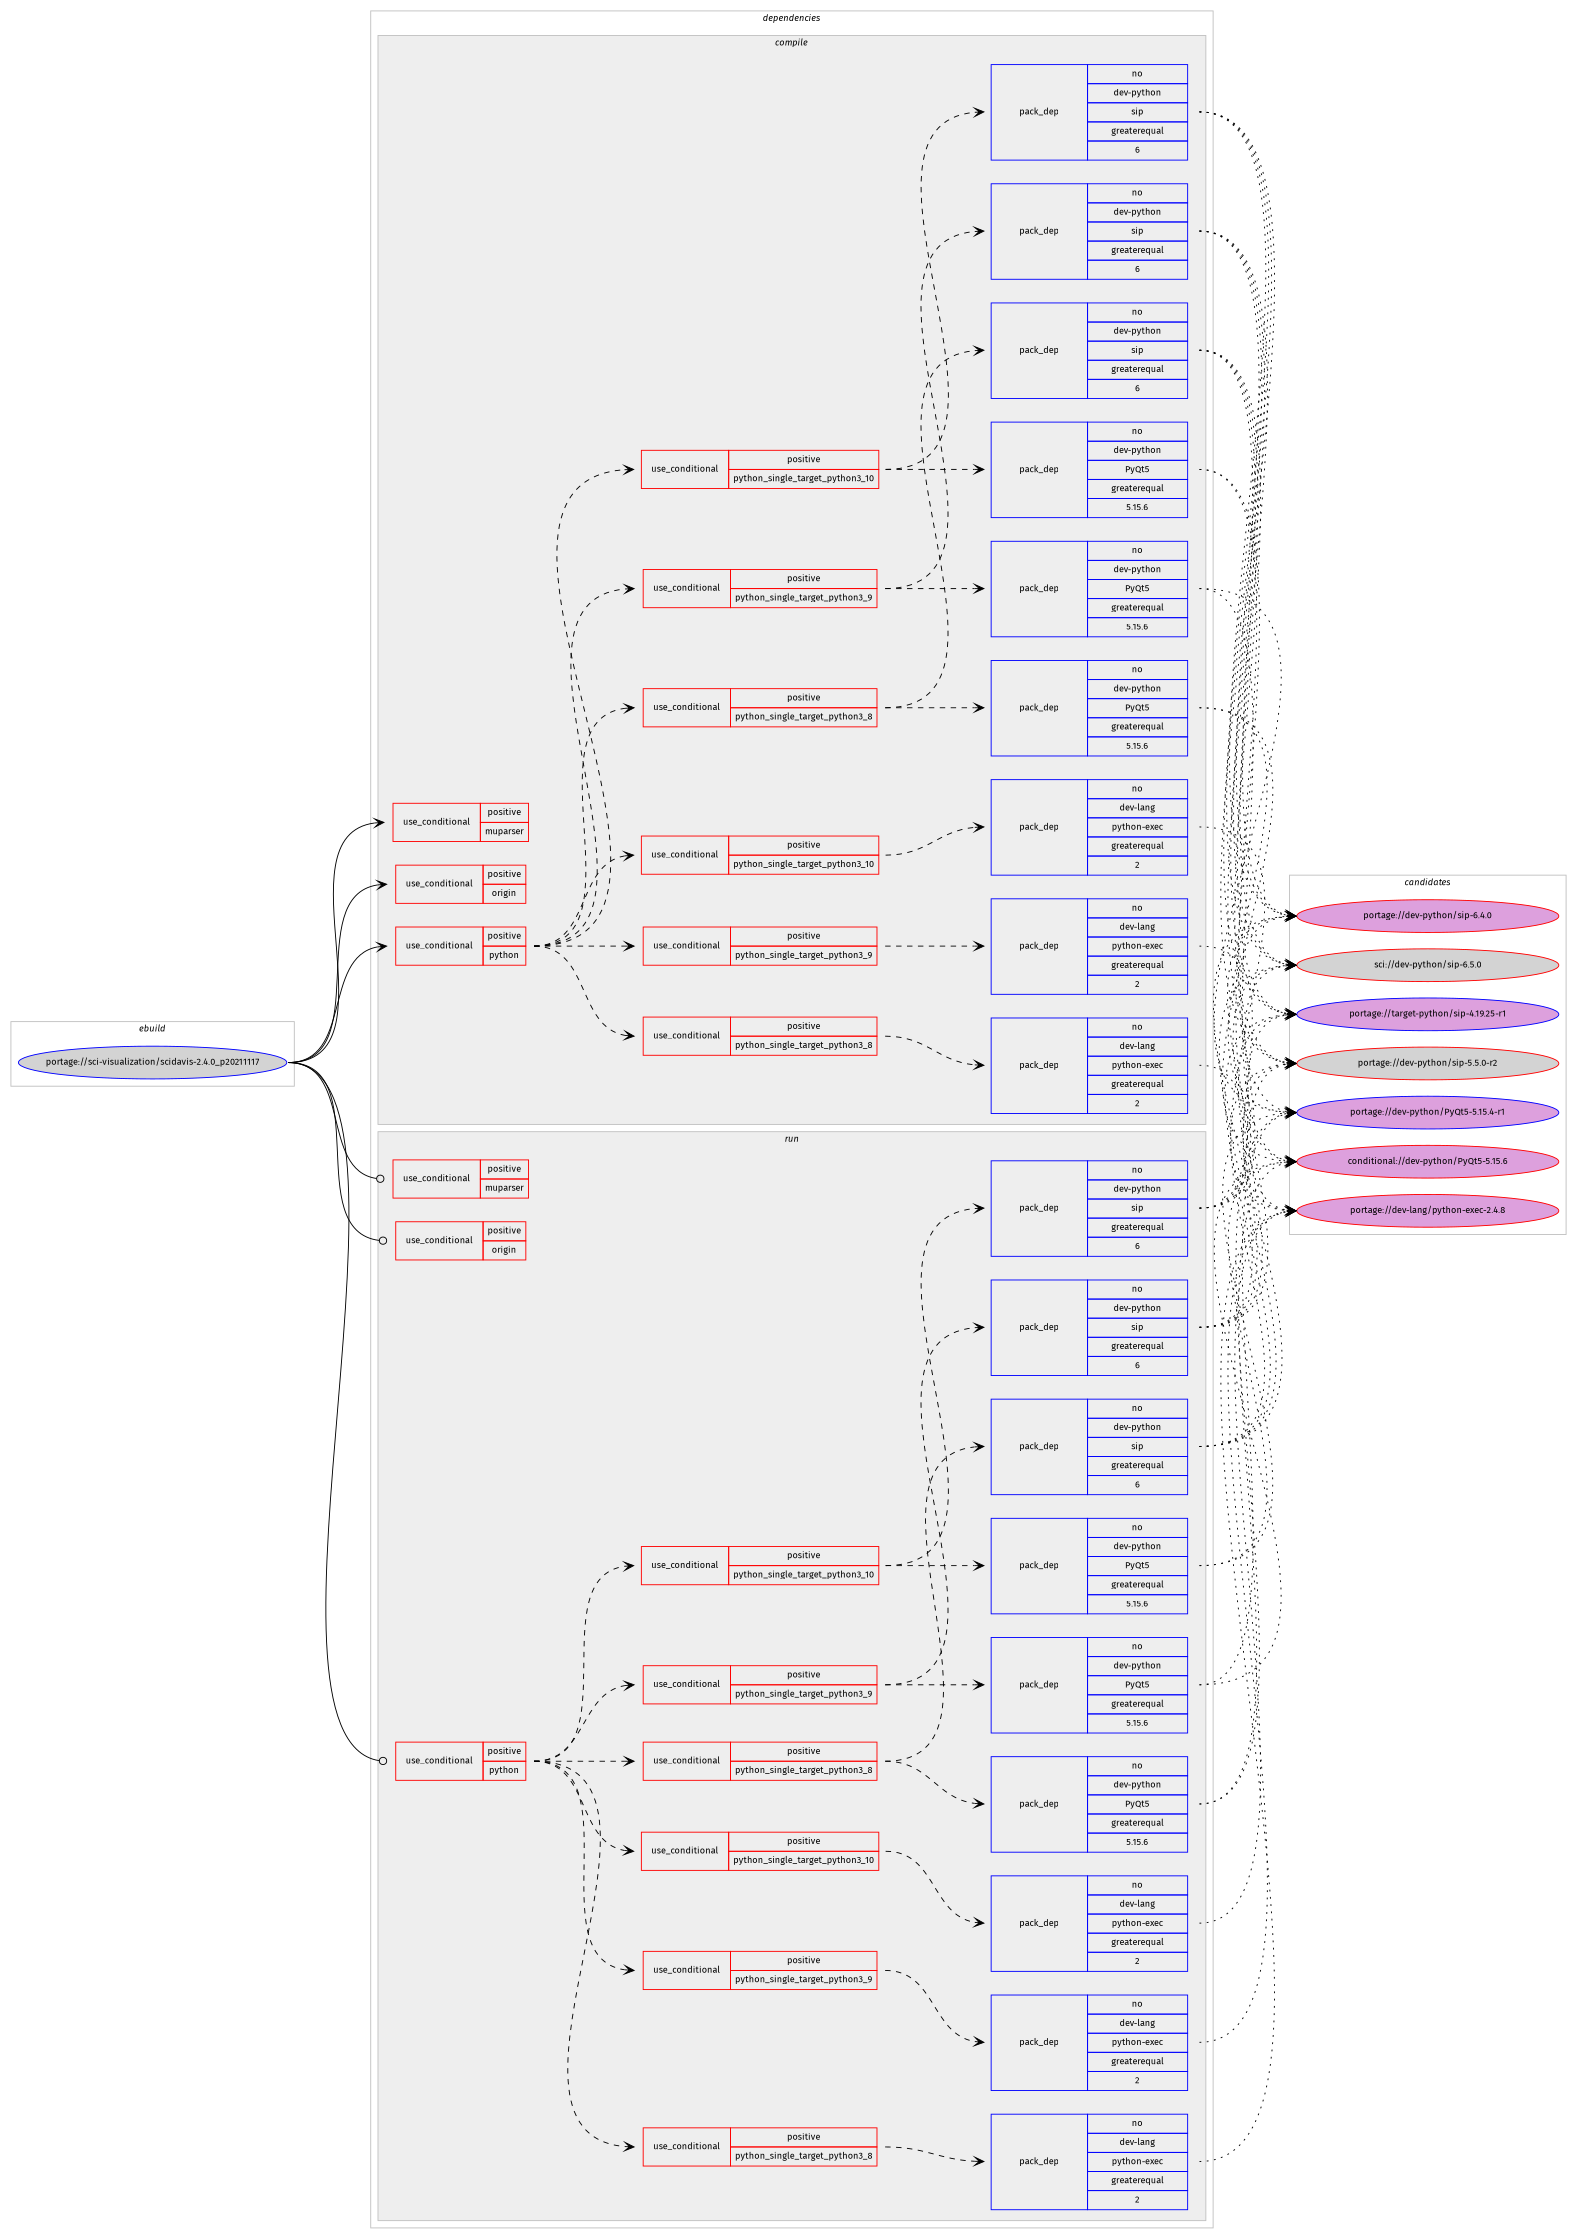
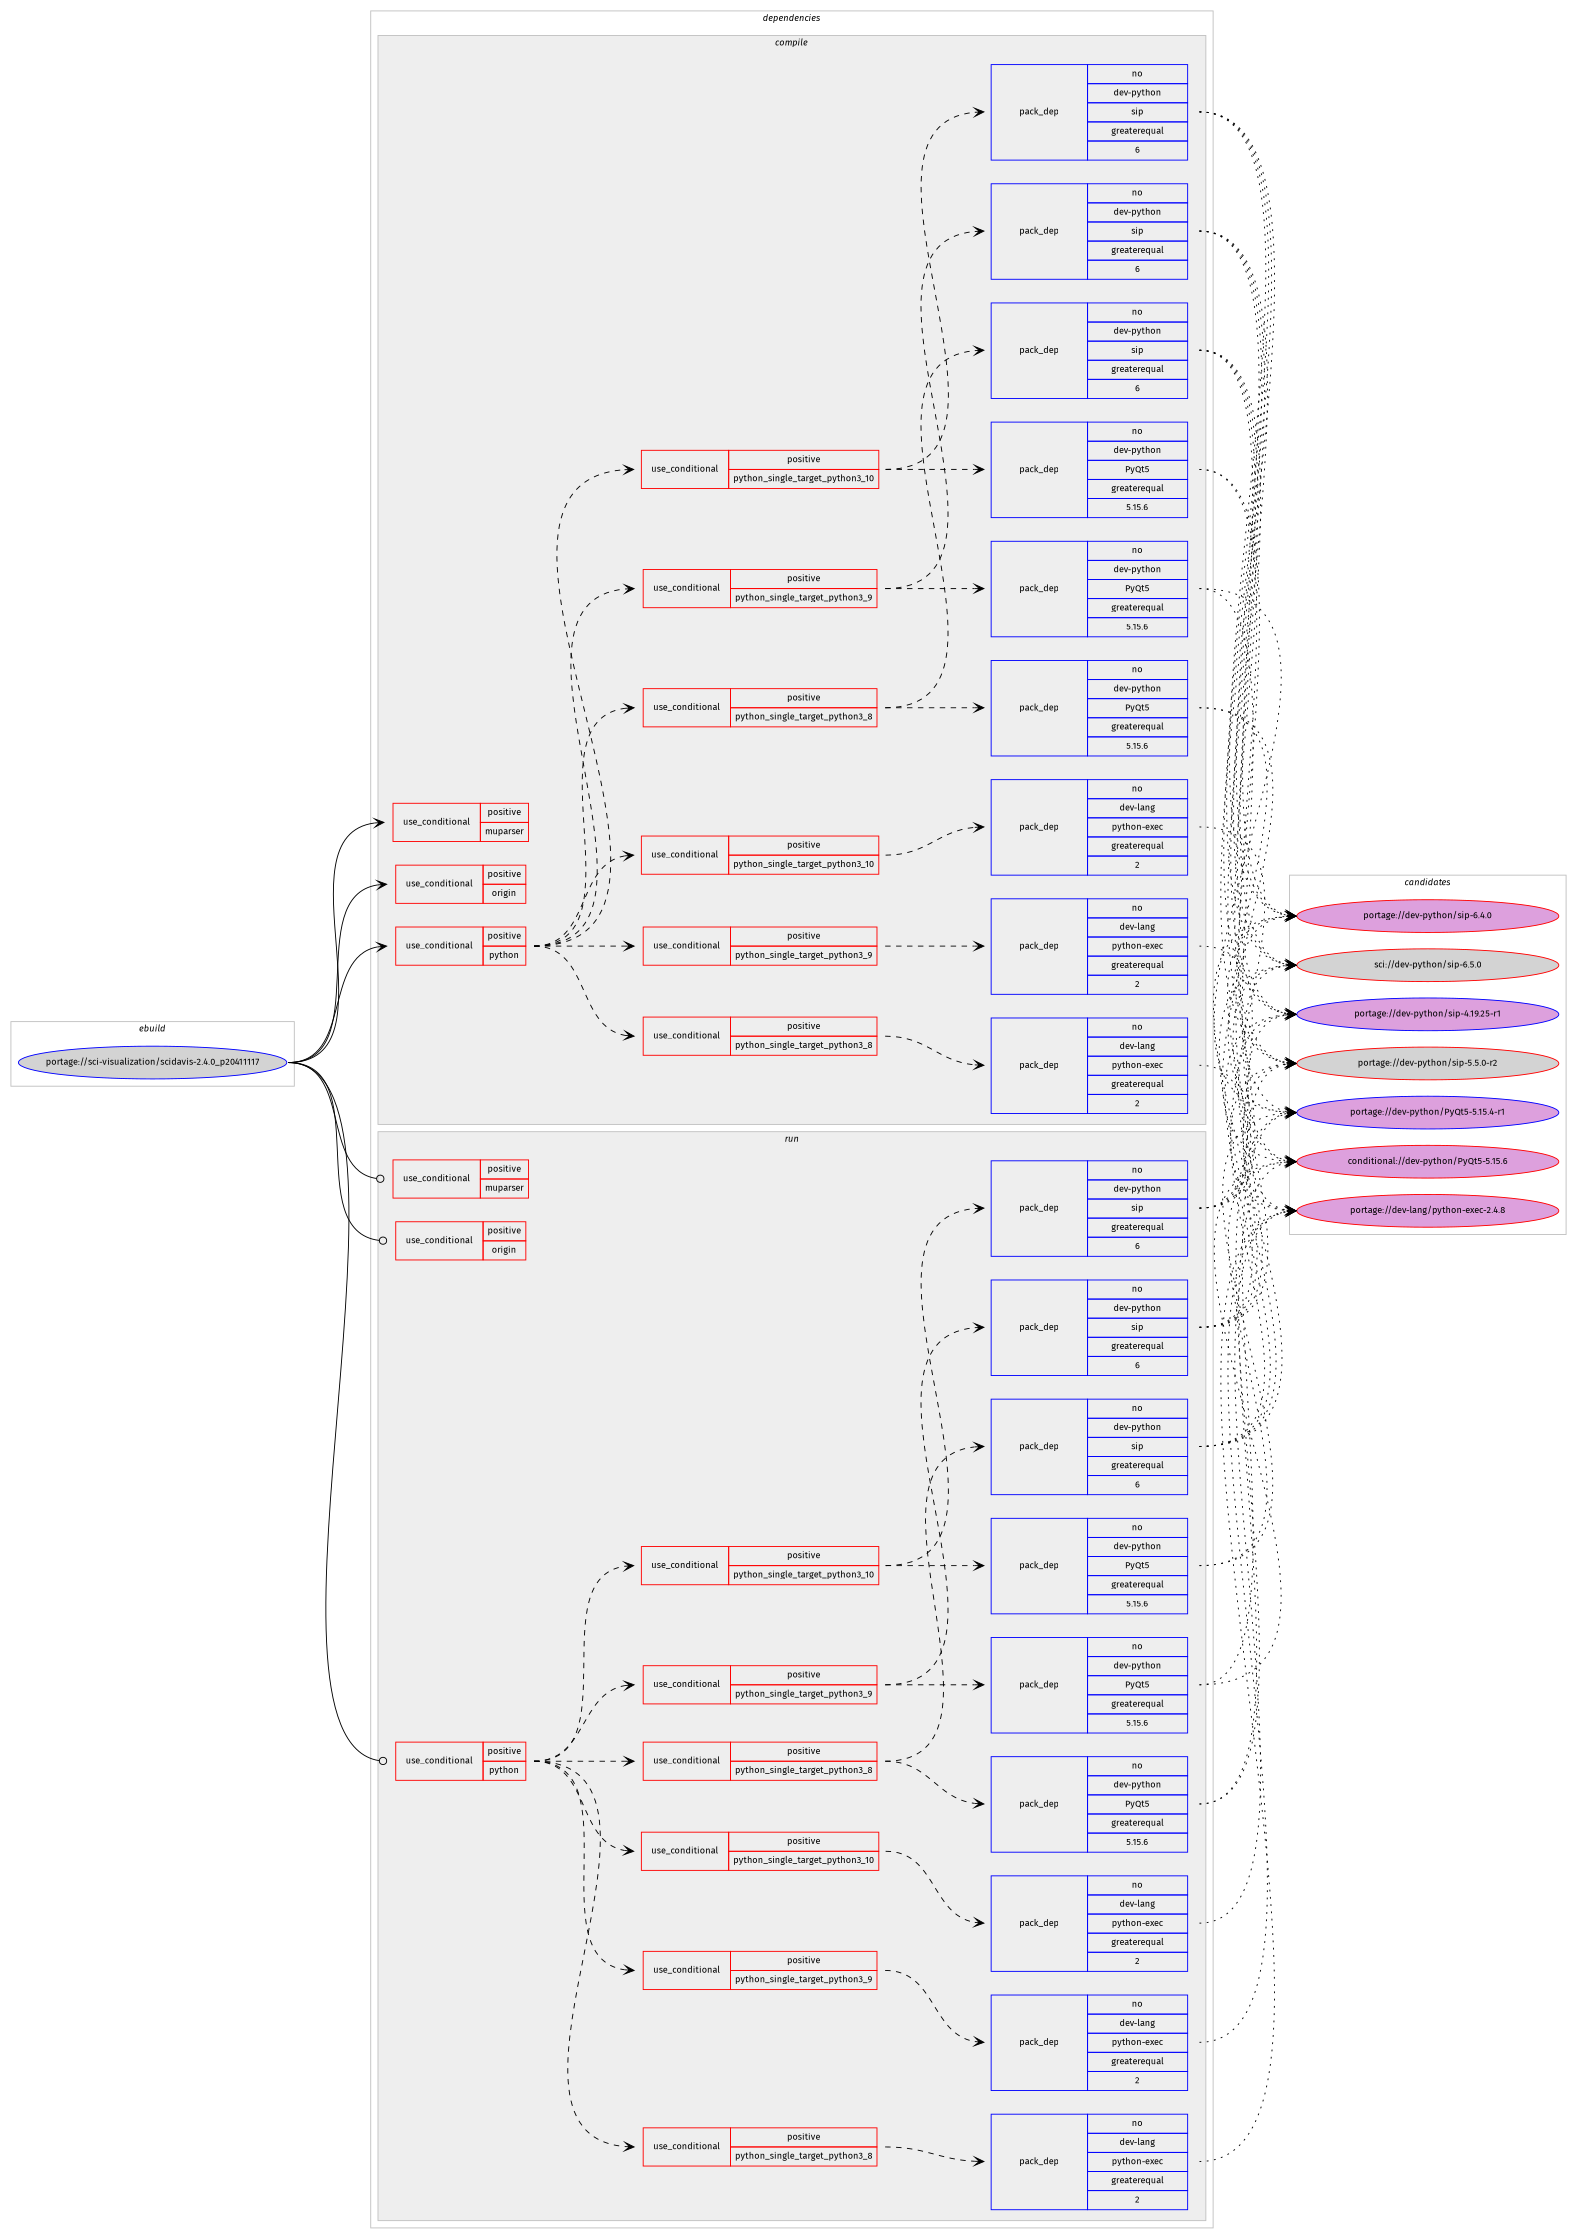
(1428, 1014) -> (1428, 1014)
(153, 1063) -> (153, 1063)
